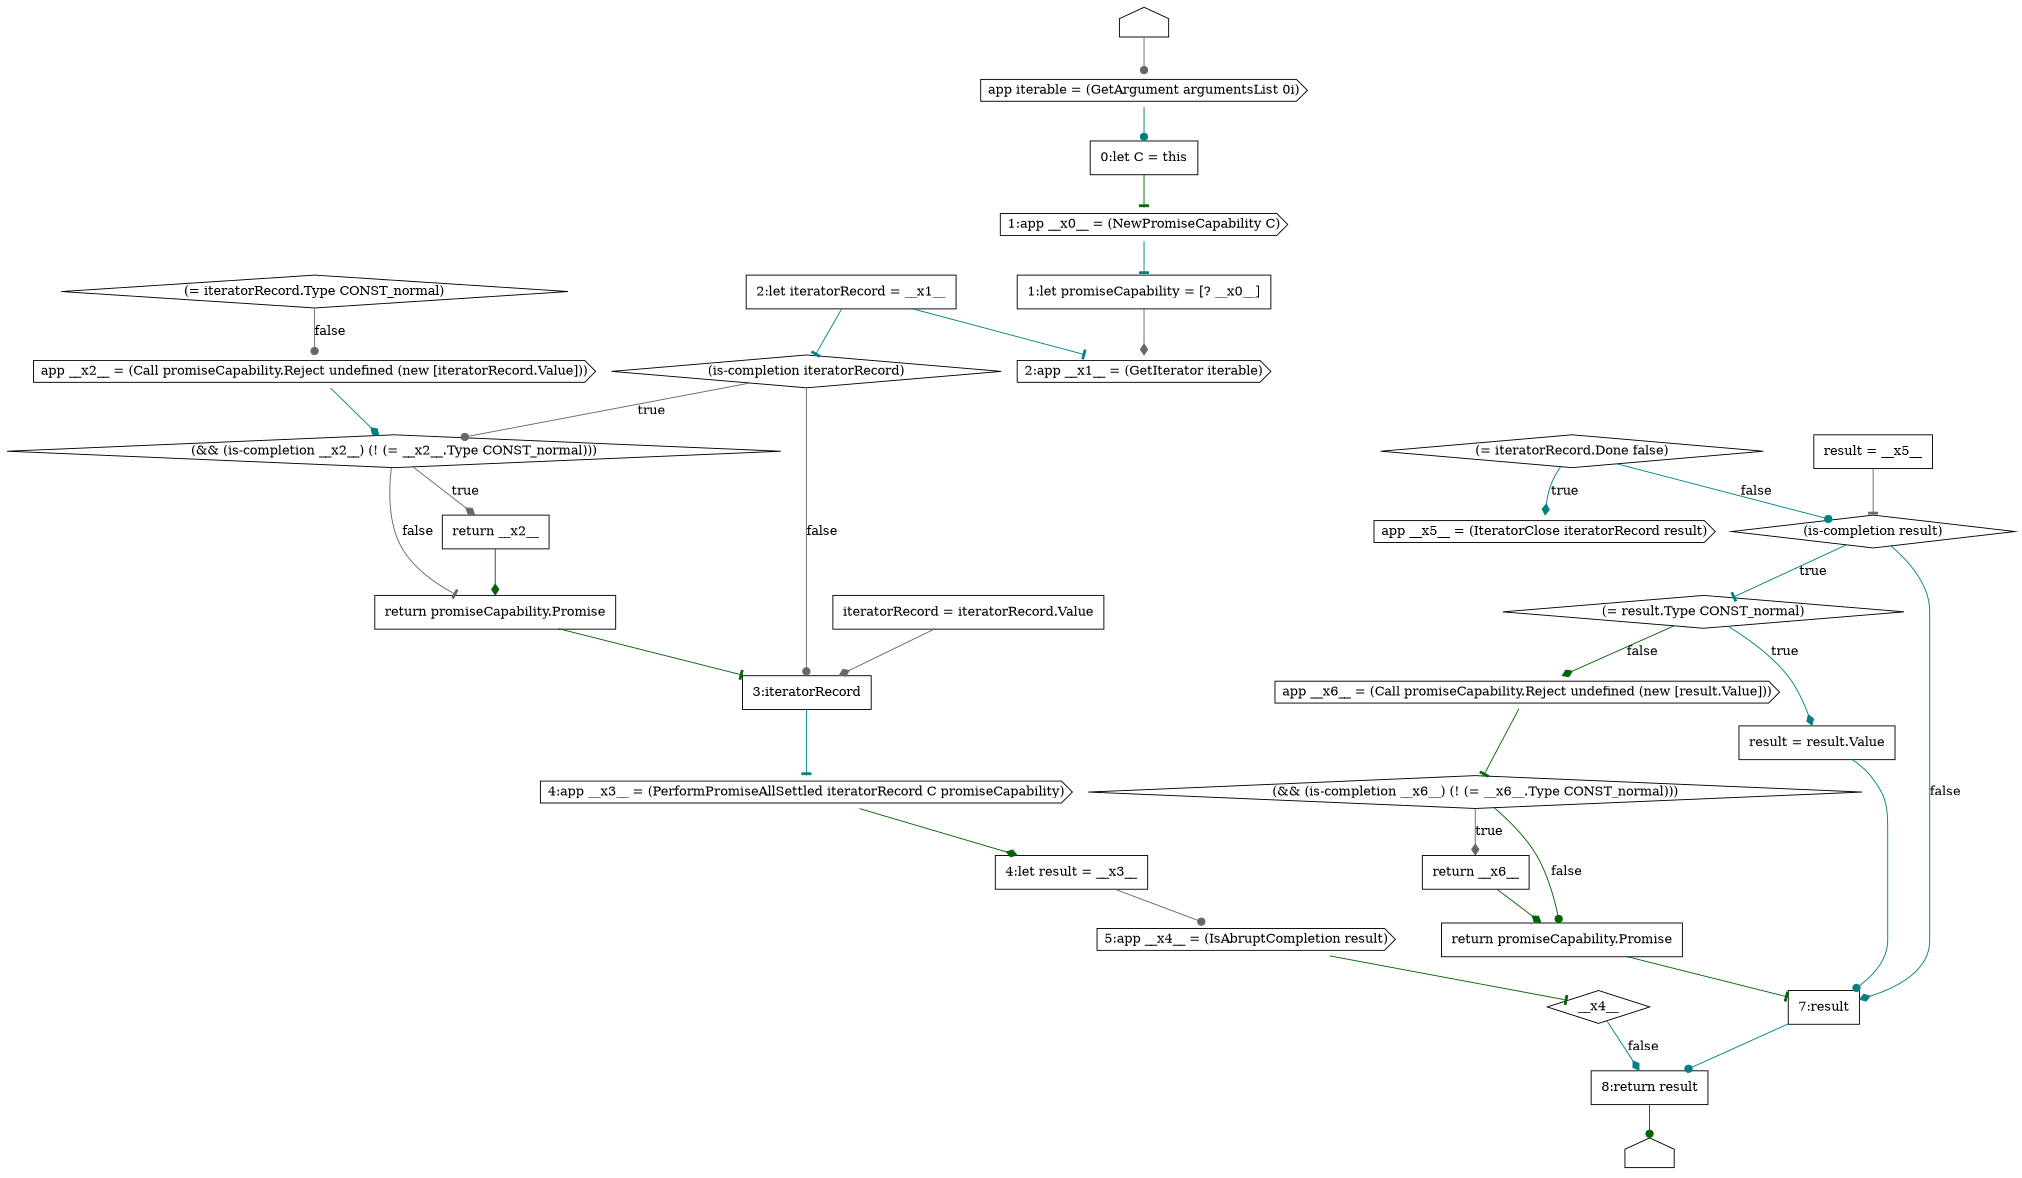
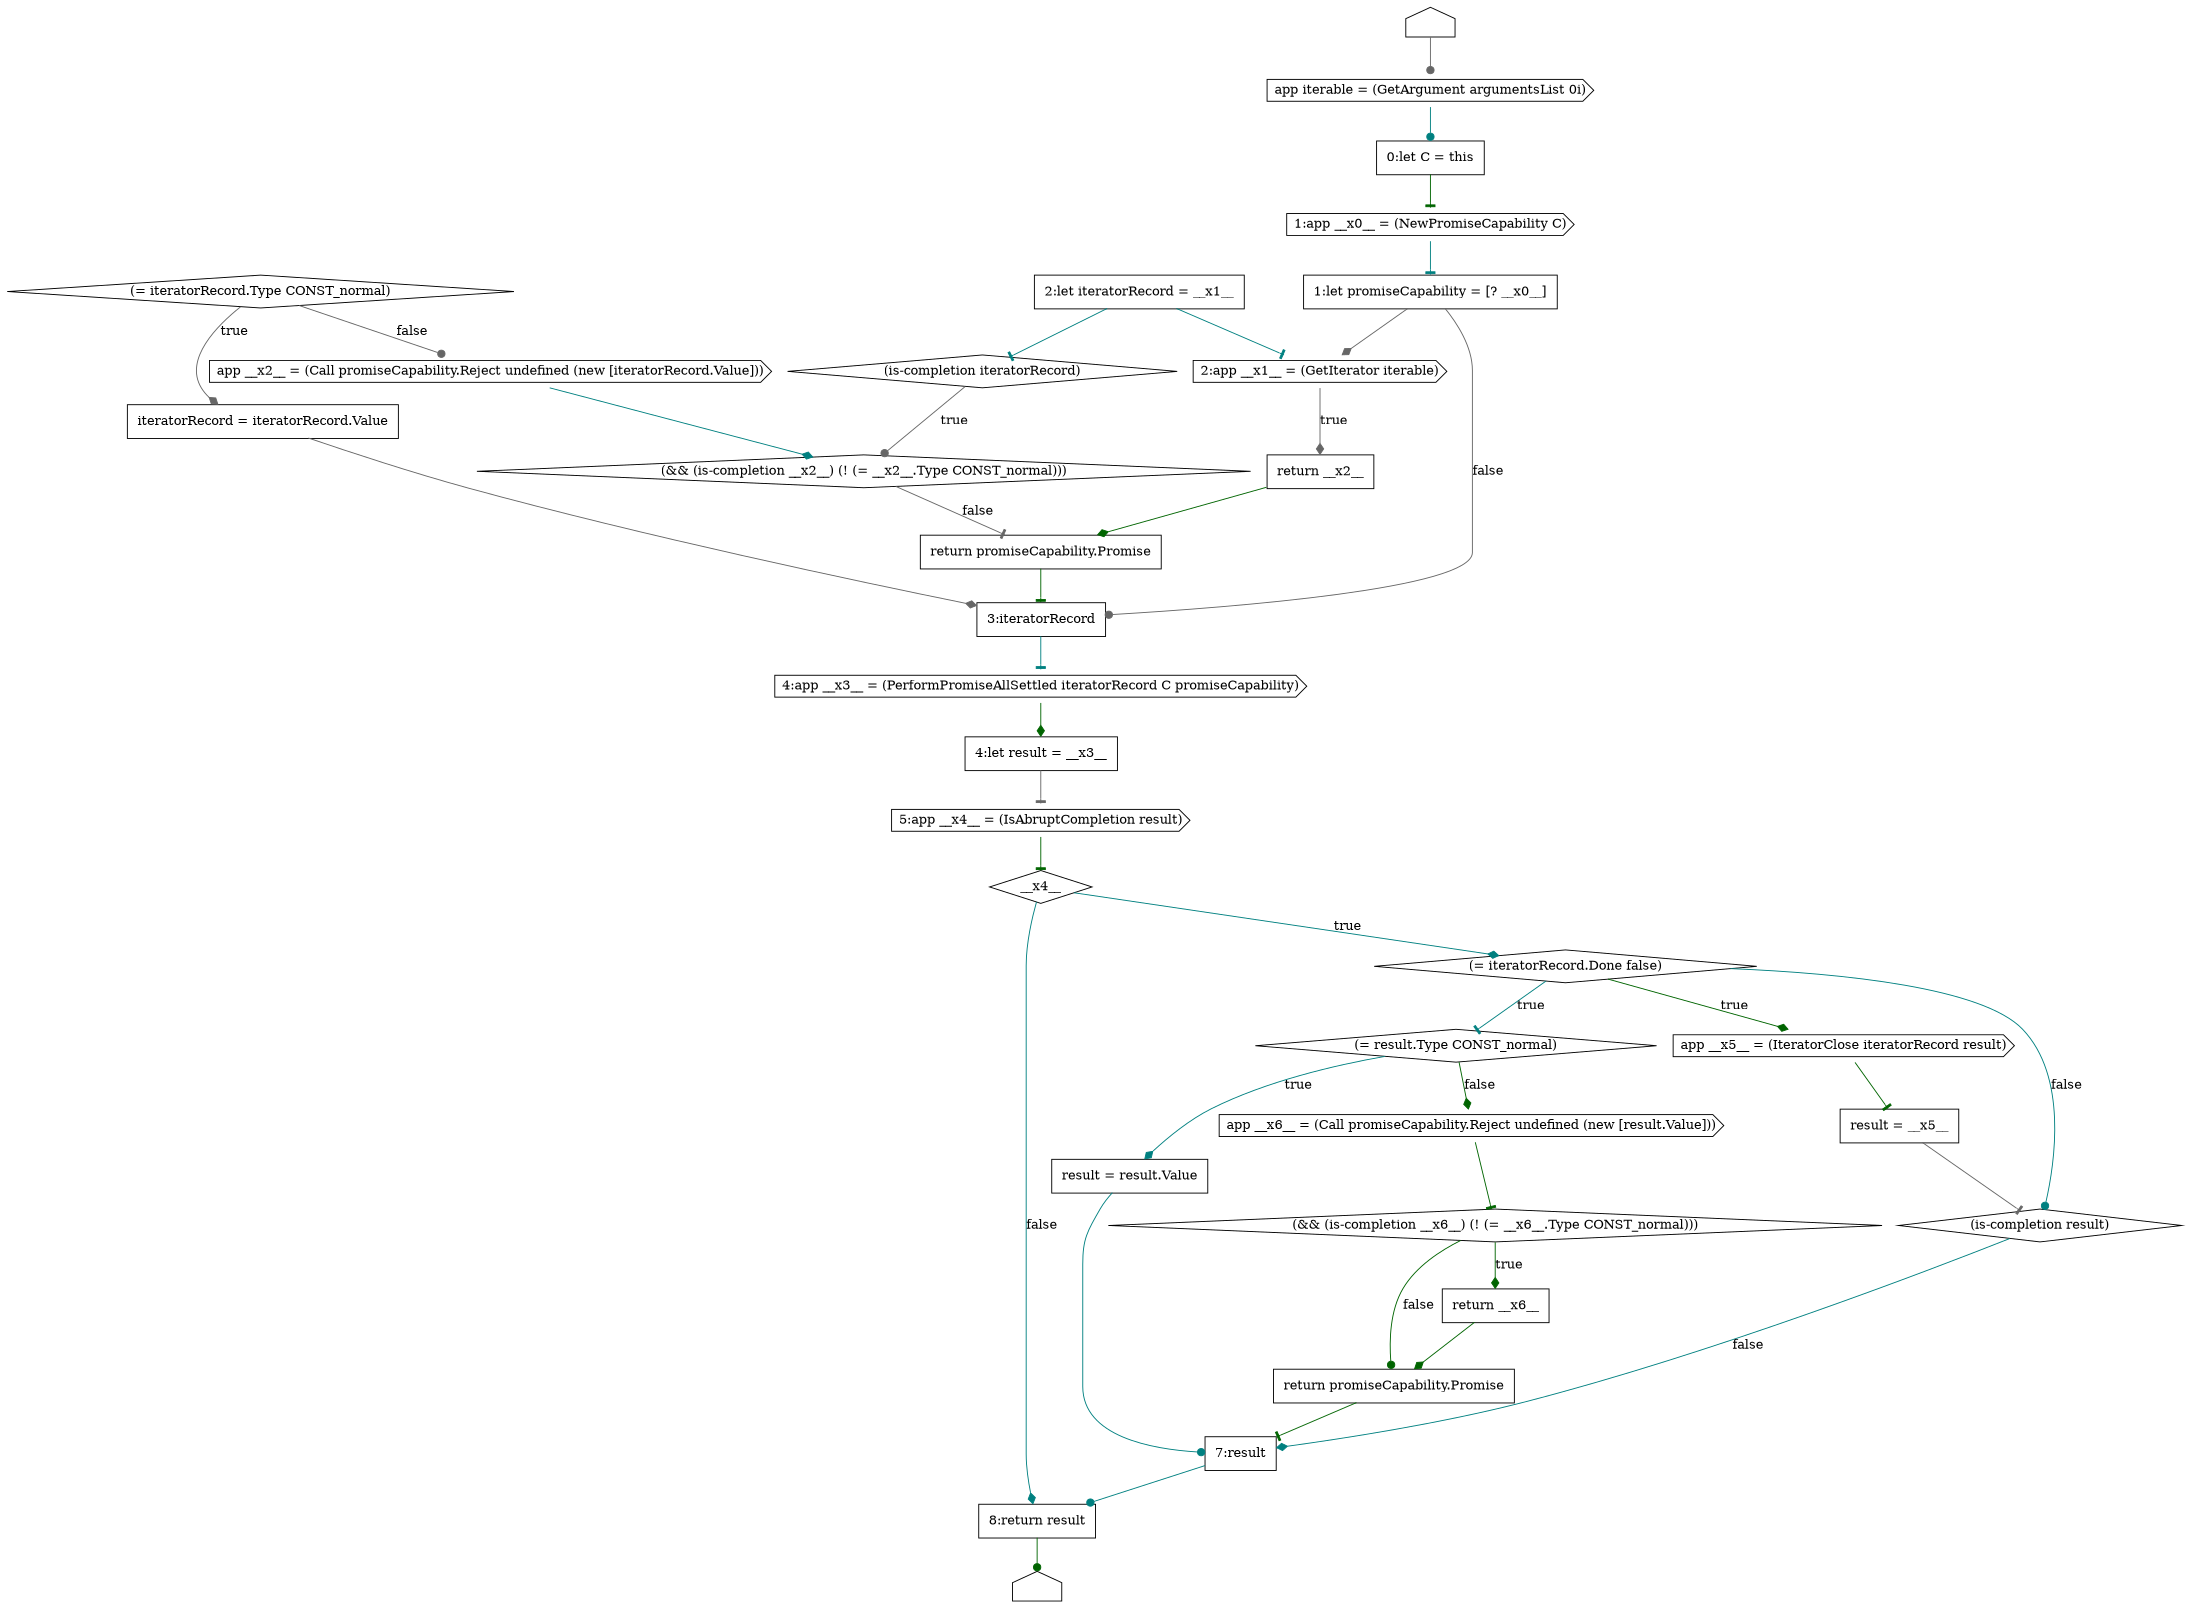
none -> (204, 347)
(1551, 484) -> (1693, 1003)
(439, 487) -> (1320, 416)
(806, 528) -> (1421, 579)
(1791, 570) -> (1513, 1005)
(1475, 826) -> (1495, 1260)
(1156, 905) -> (1041, 785)
none -> (1281, 923)
none -> (1870, 1084)
